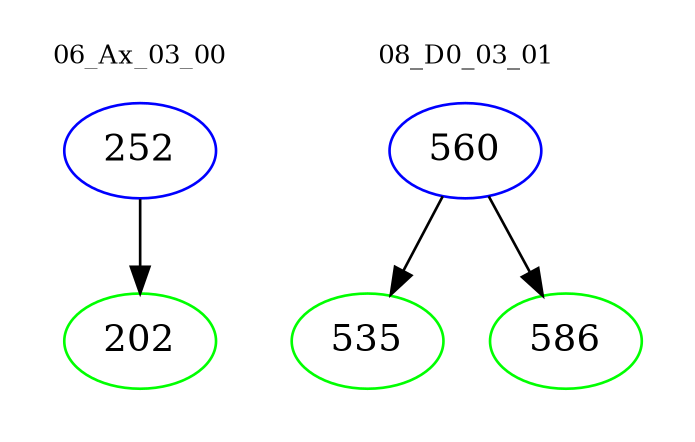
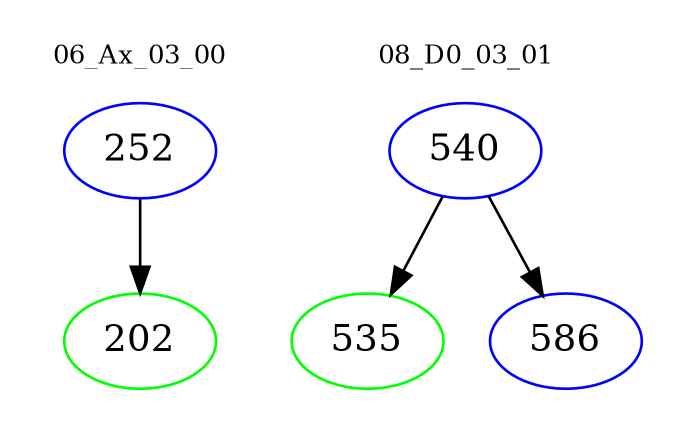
(465, 151) -> (465, 151)
(566, 341) -> (566, 341)
